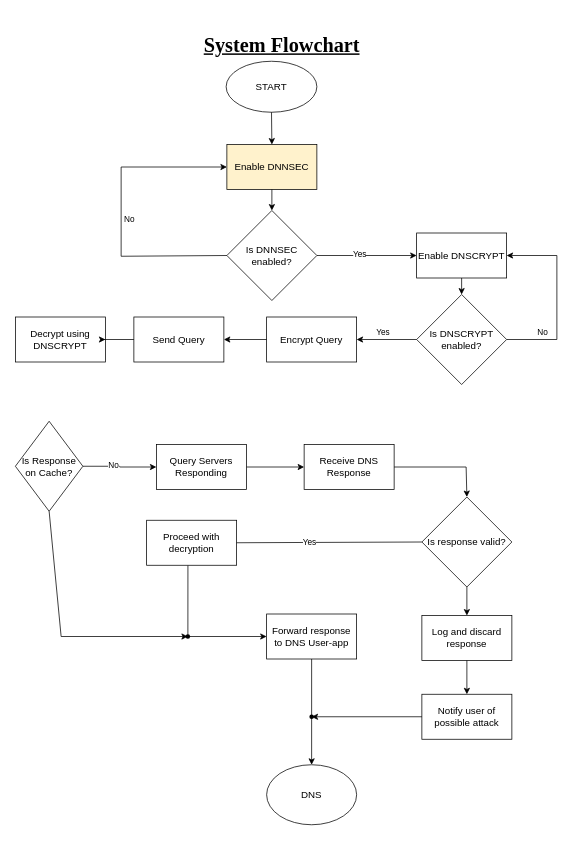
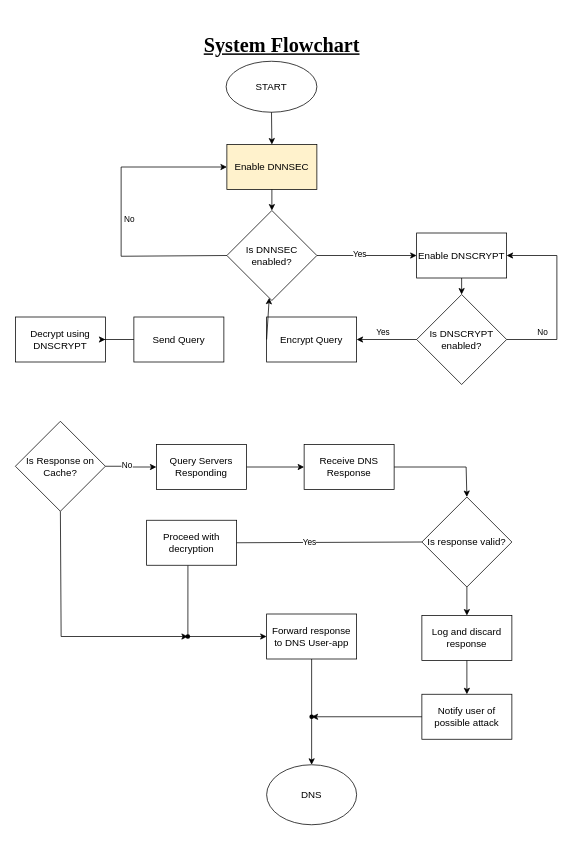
(248, 339) -> (268, 321)
(49, 466) -> (60, 466)
